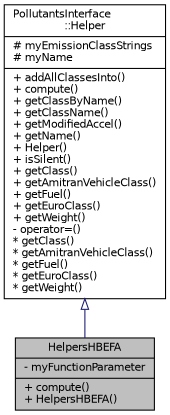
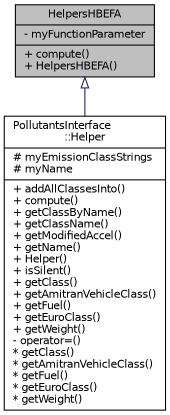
(85, 324) -> (85, 102)
